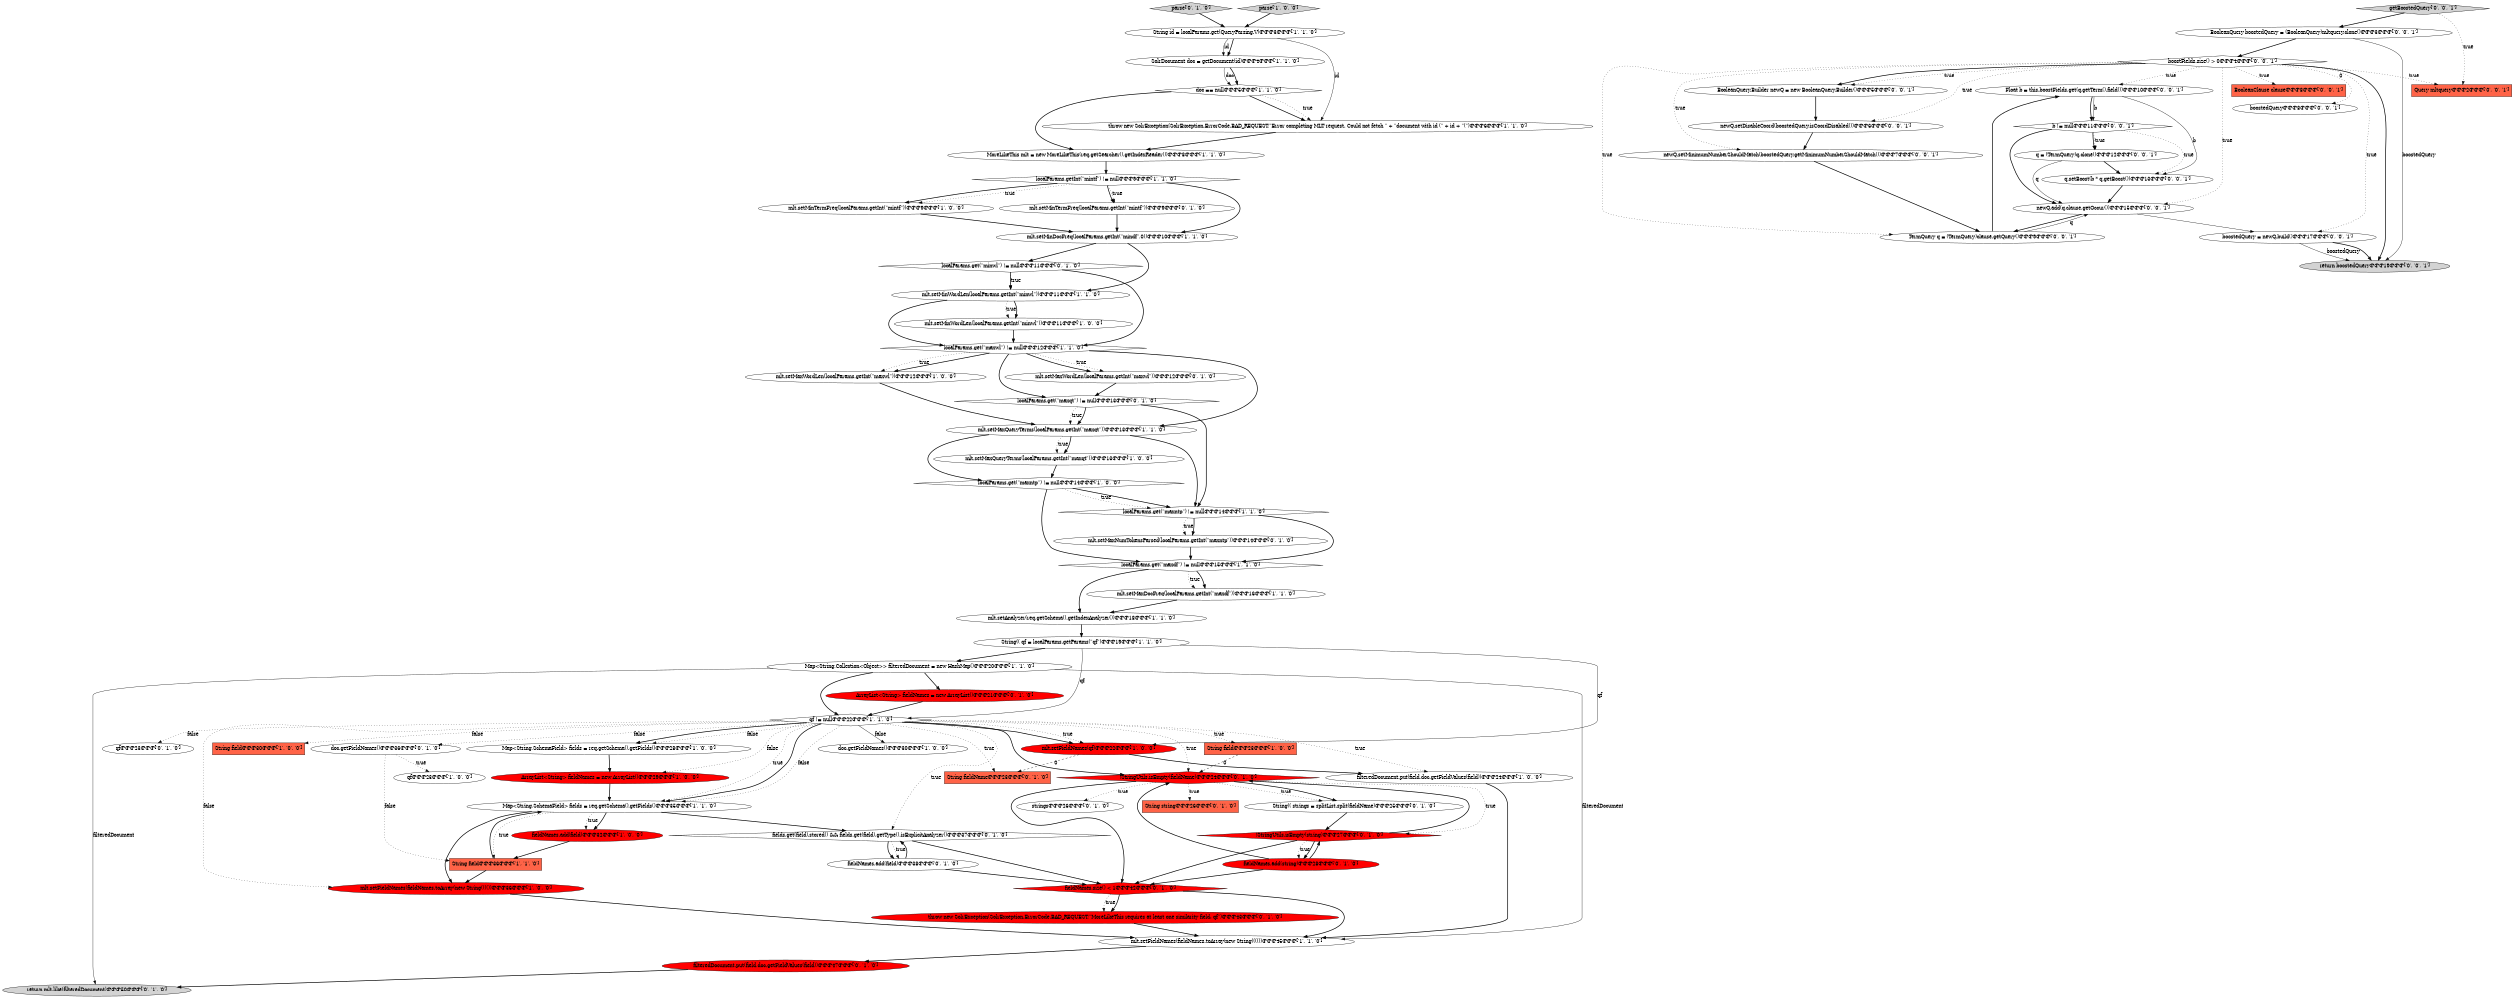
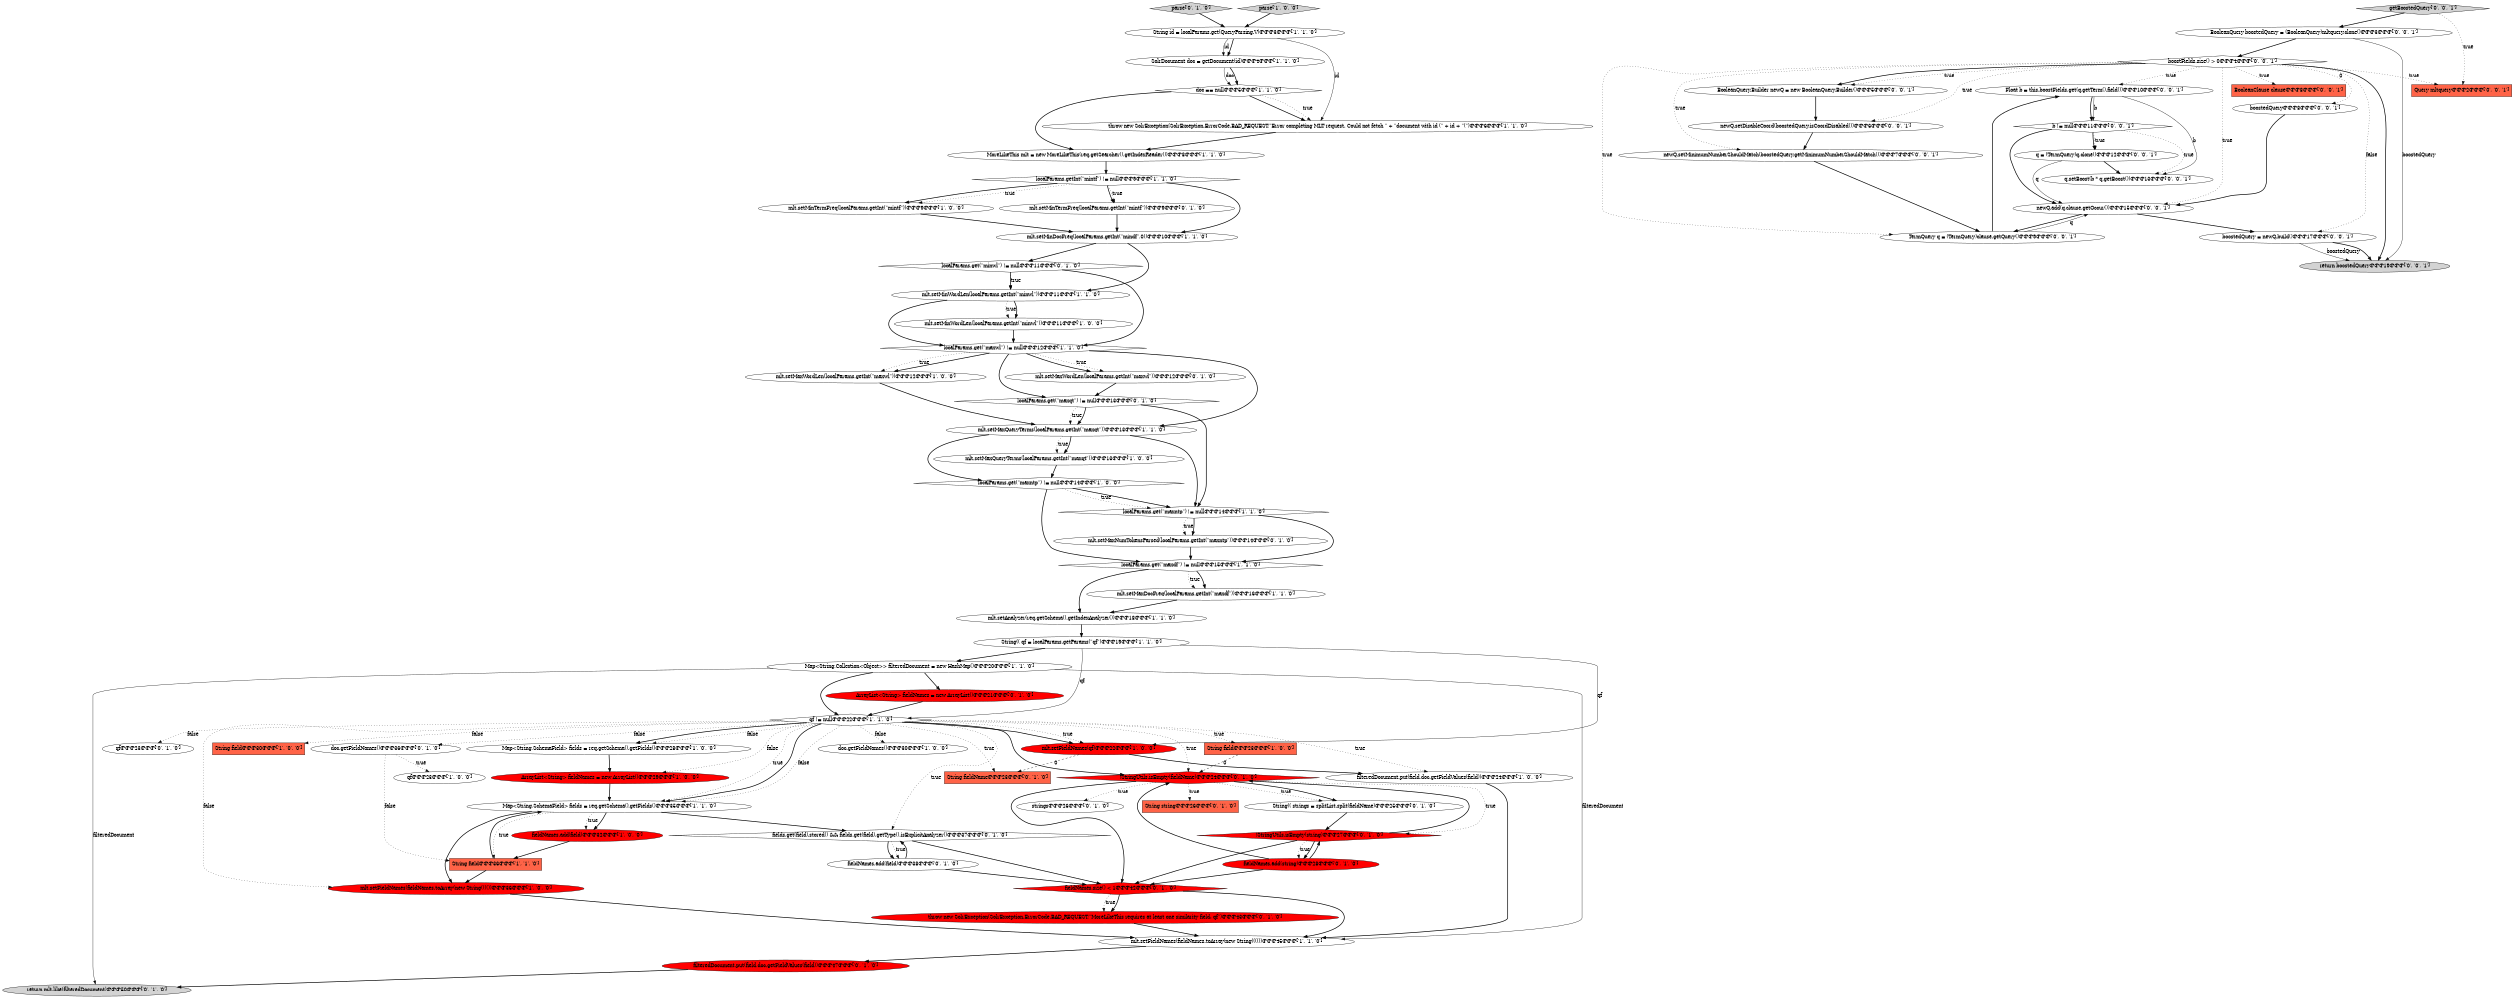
(2372, 155) -> (2372, 155)
(2116, 193) -> (2262, 190)
(2194, 223) -> (2194, 223)
(870, 733) -> (870, 733)
